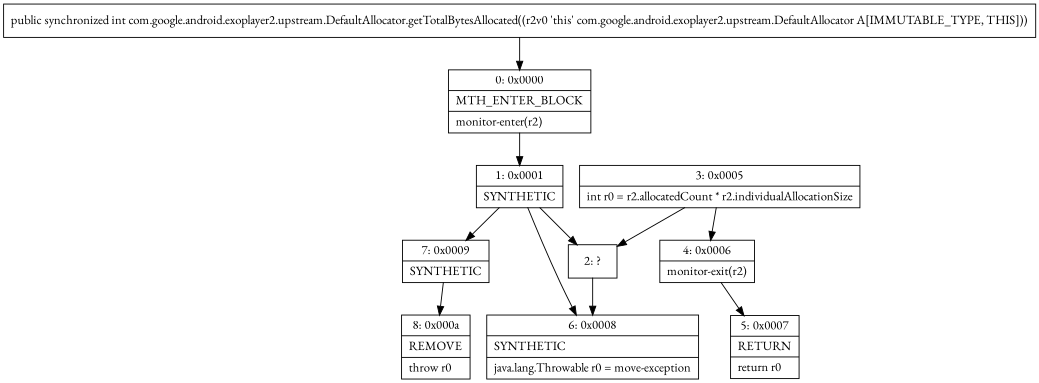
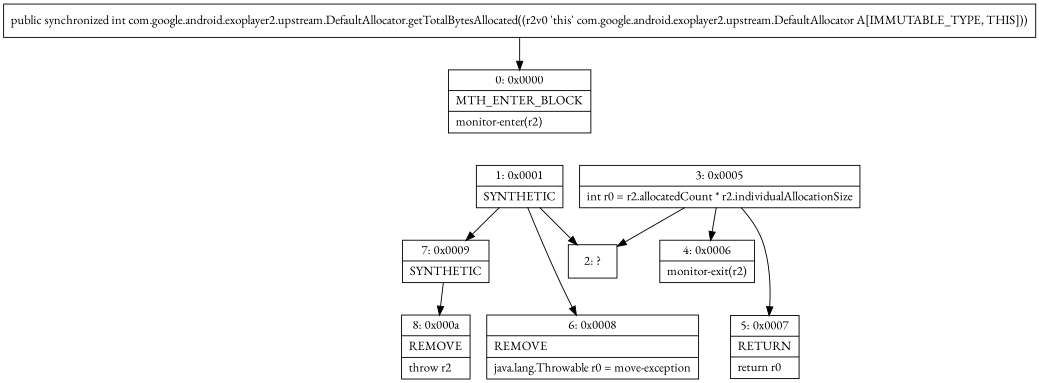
(520, 145) -> none
(593, 292) -> none
(730, 295) -> (766, 254)
(530, 346) -> (521, 346)
(430, 368) -> (430, 368)
